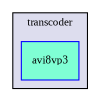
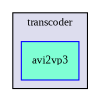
(50, 61) -> (50, 61)
